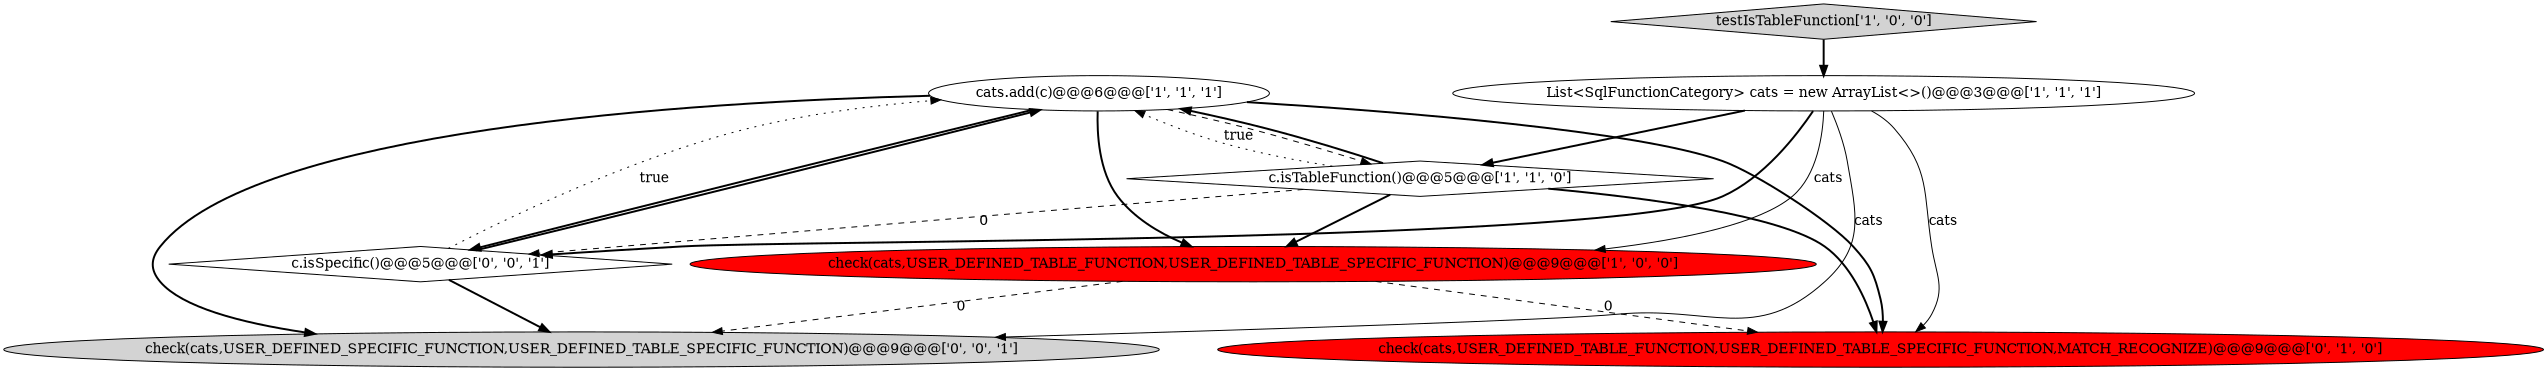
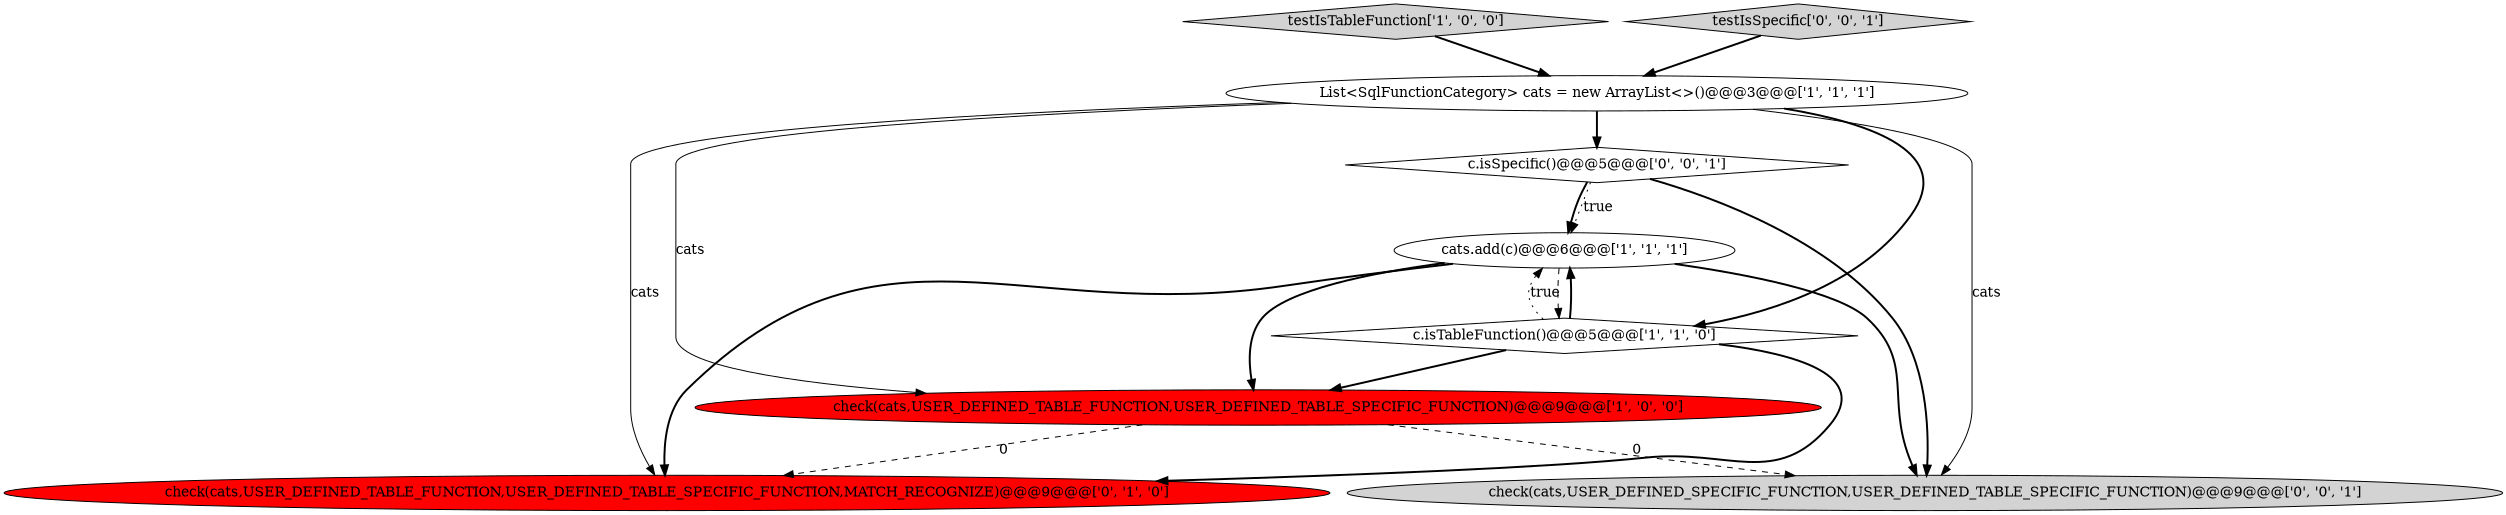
none -> (1798, 22)
(756, 178) -> none
(921, 221) -> none
